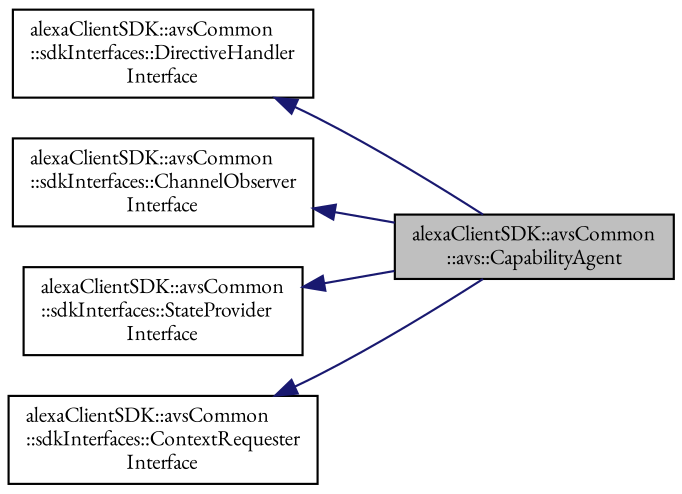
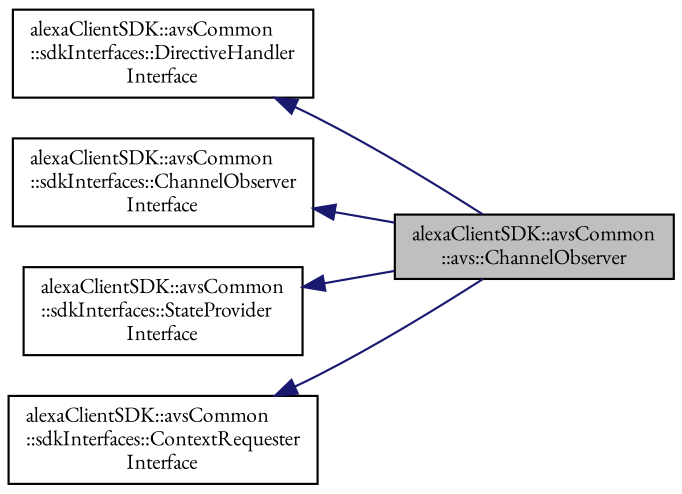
(534, 247) -> (534, 247)
